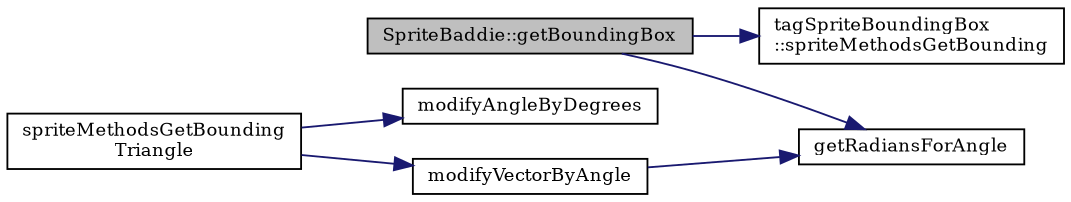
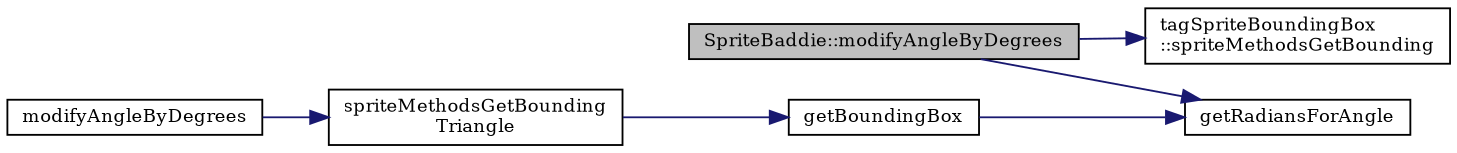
(530, 36) -> (884, 42)
(343, 124) -> (286, 117)
(530, 176) -> (884, 117)
